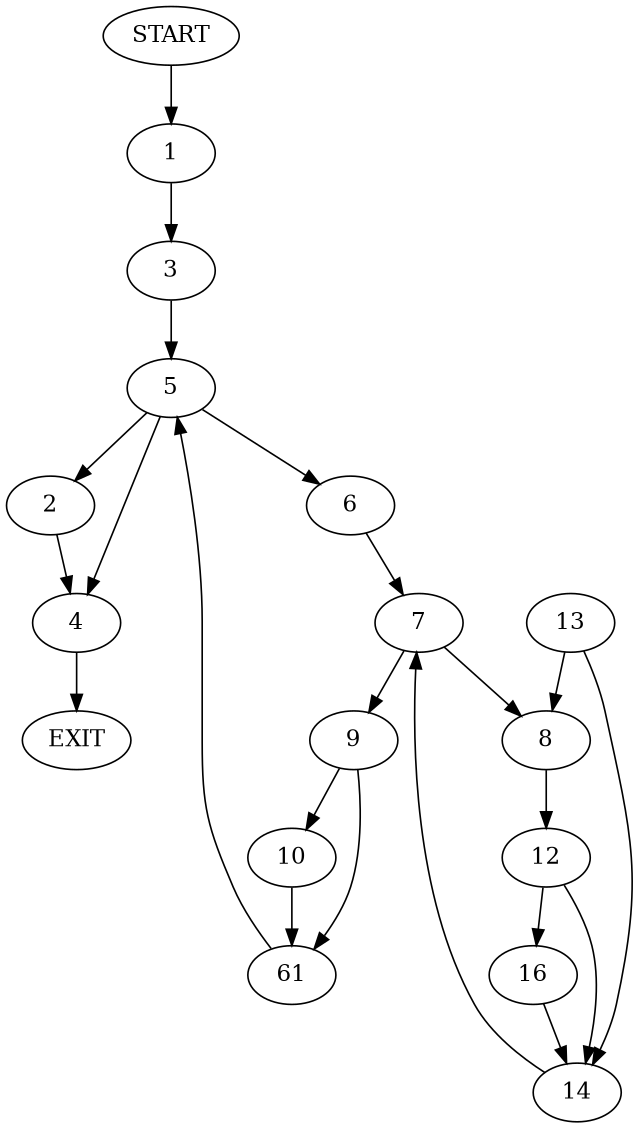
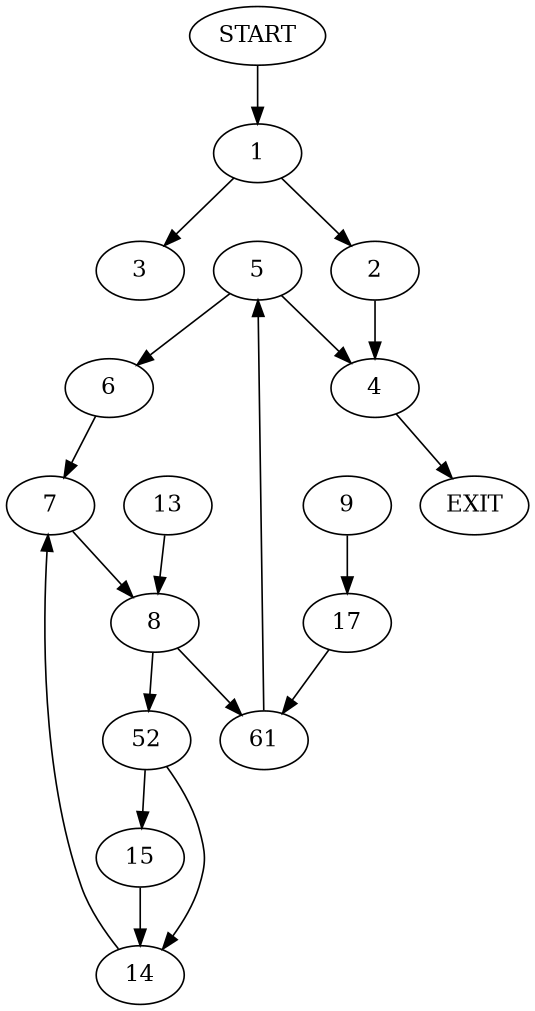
(171, 321) -> none
(117, 441) -> (310, 206)
(390, 675) -> none
(630, 849) -> none
(357, 857) -> (204, 675)
(292, 858) -> (347, 623)
(546, 858) -> (147, 740)
(533, 975) -> (140, 858)
